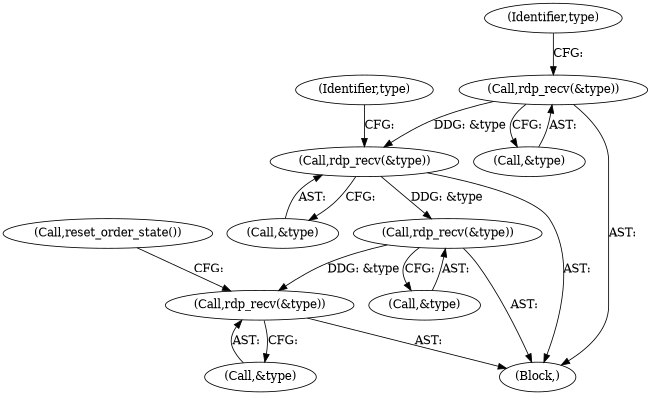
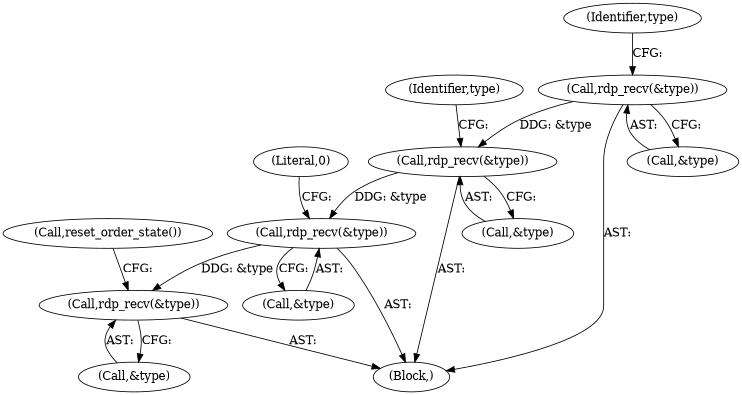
none -> (301, 162)
